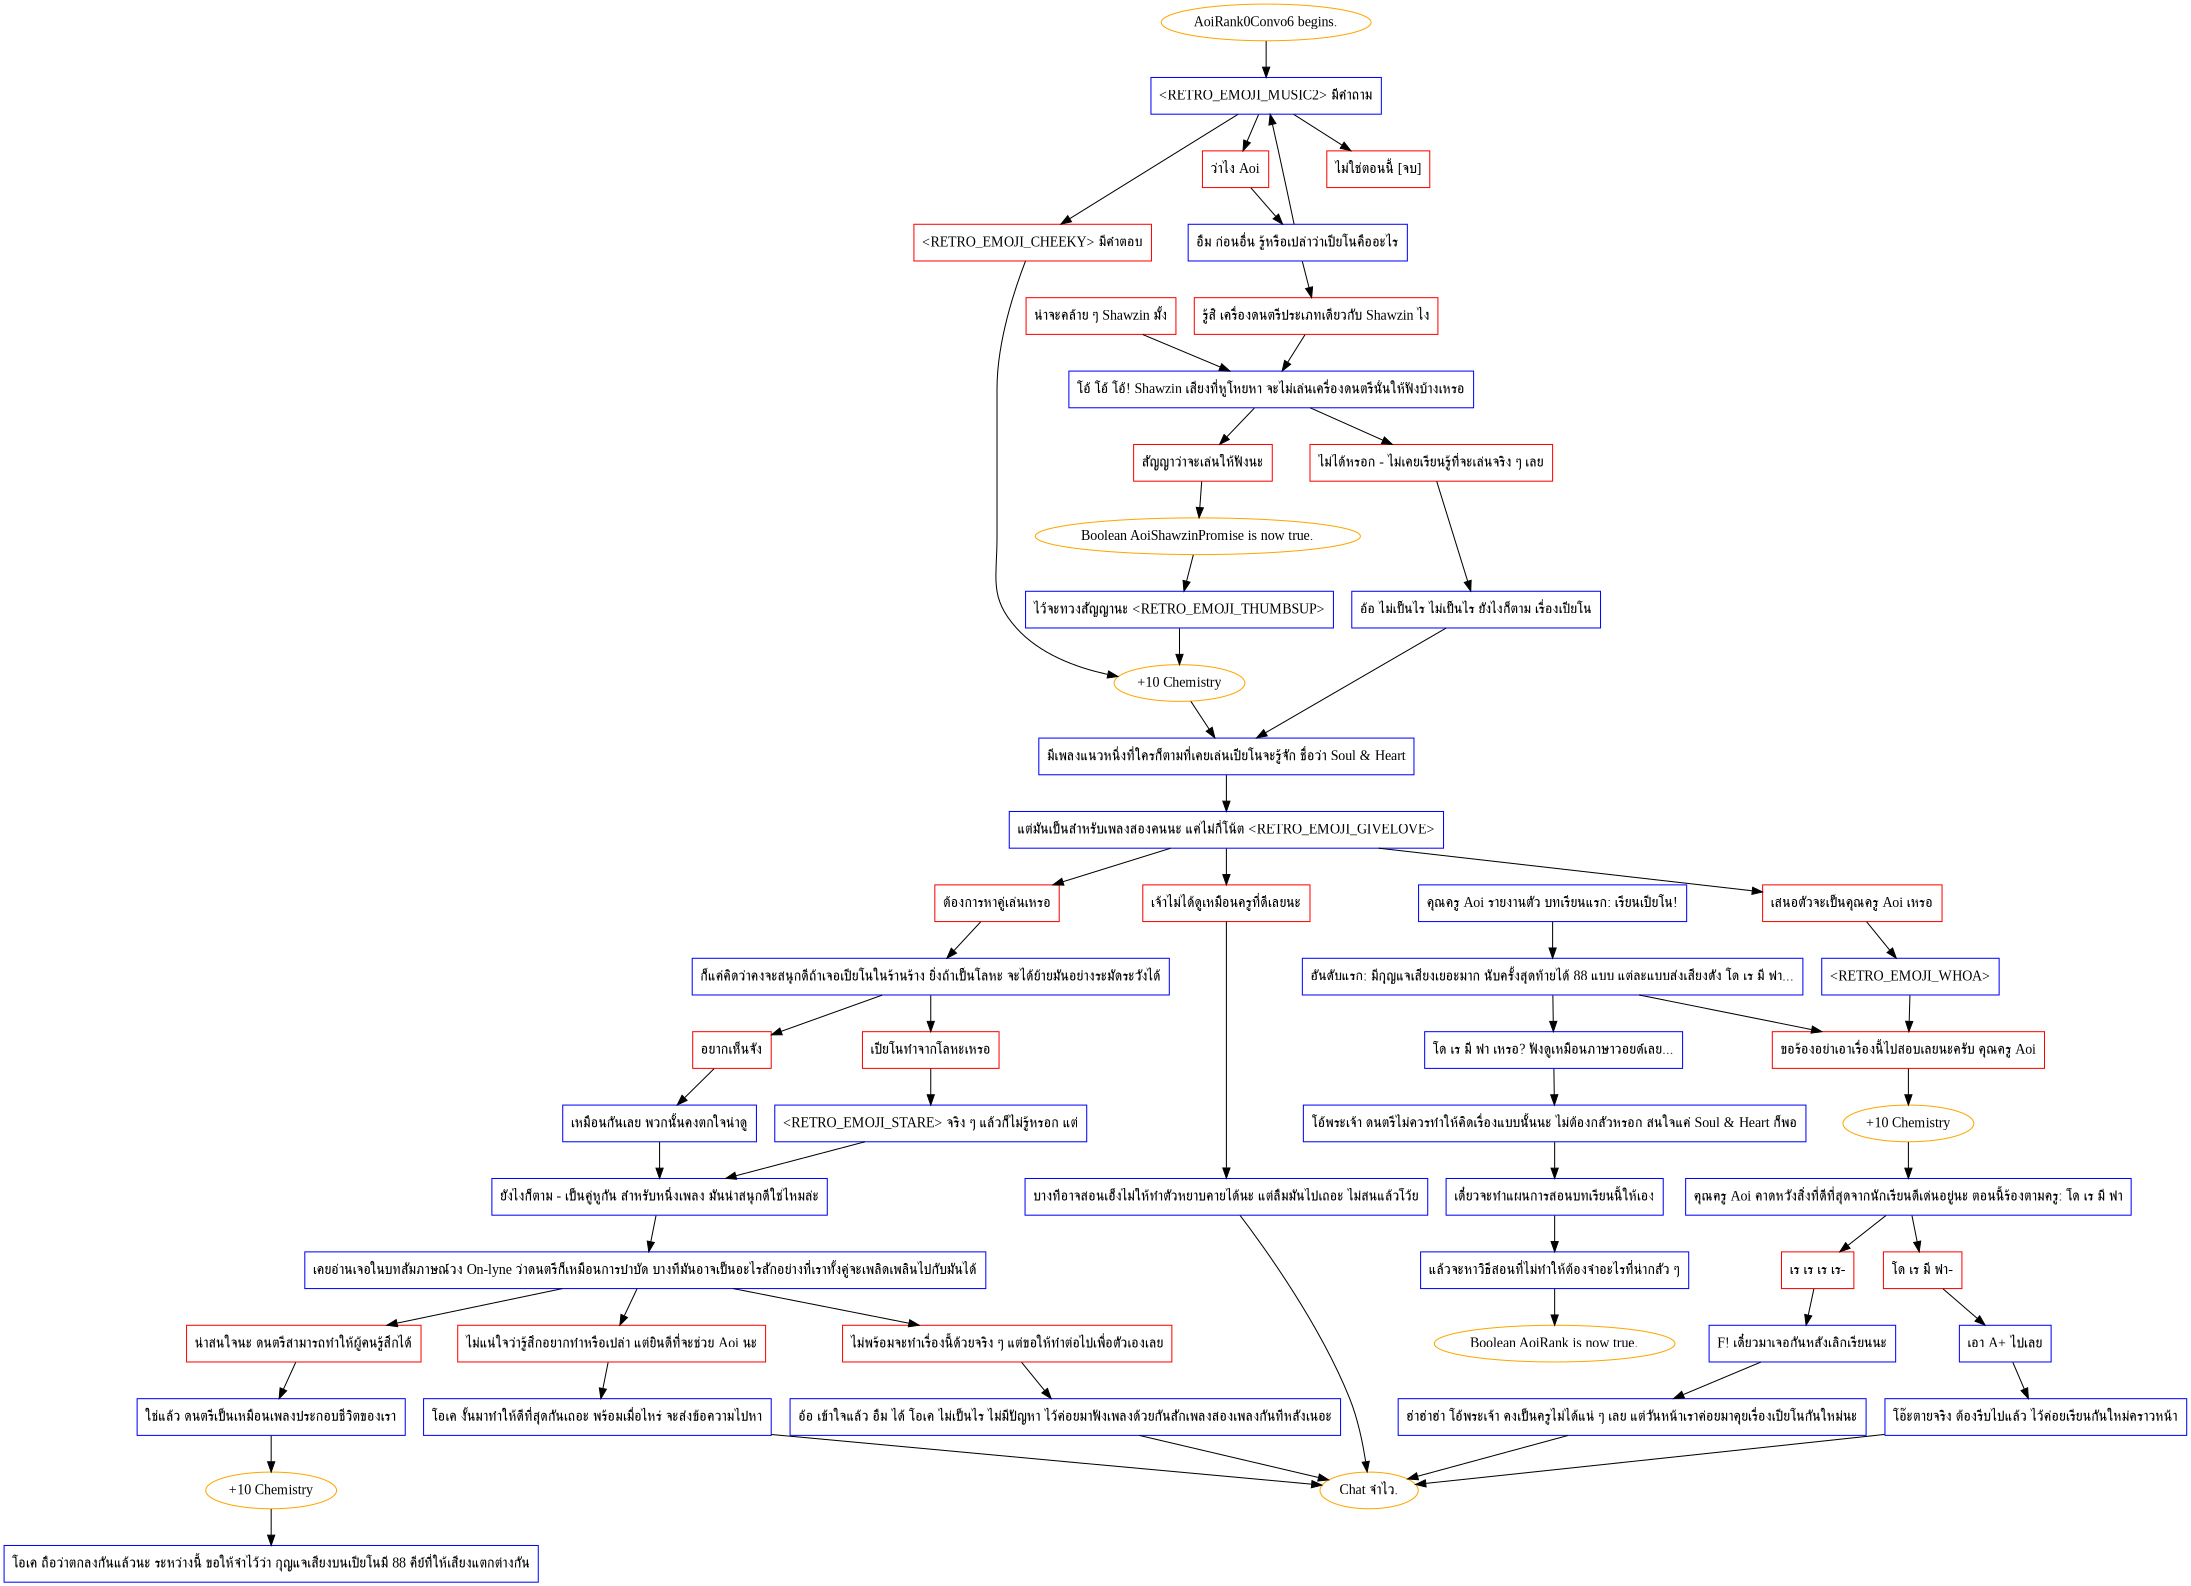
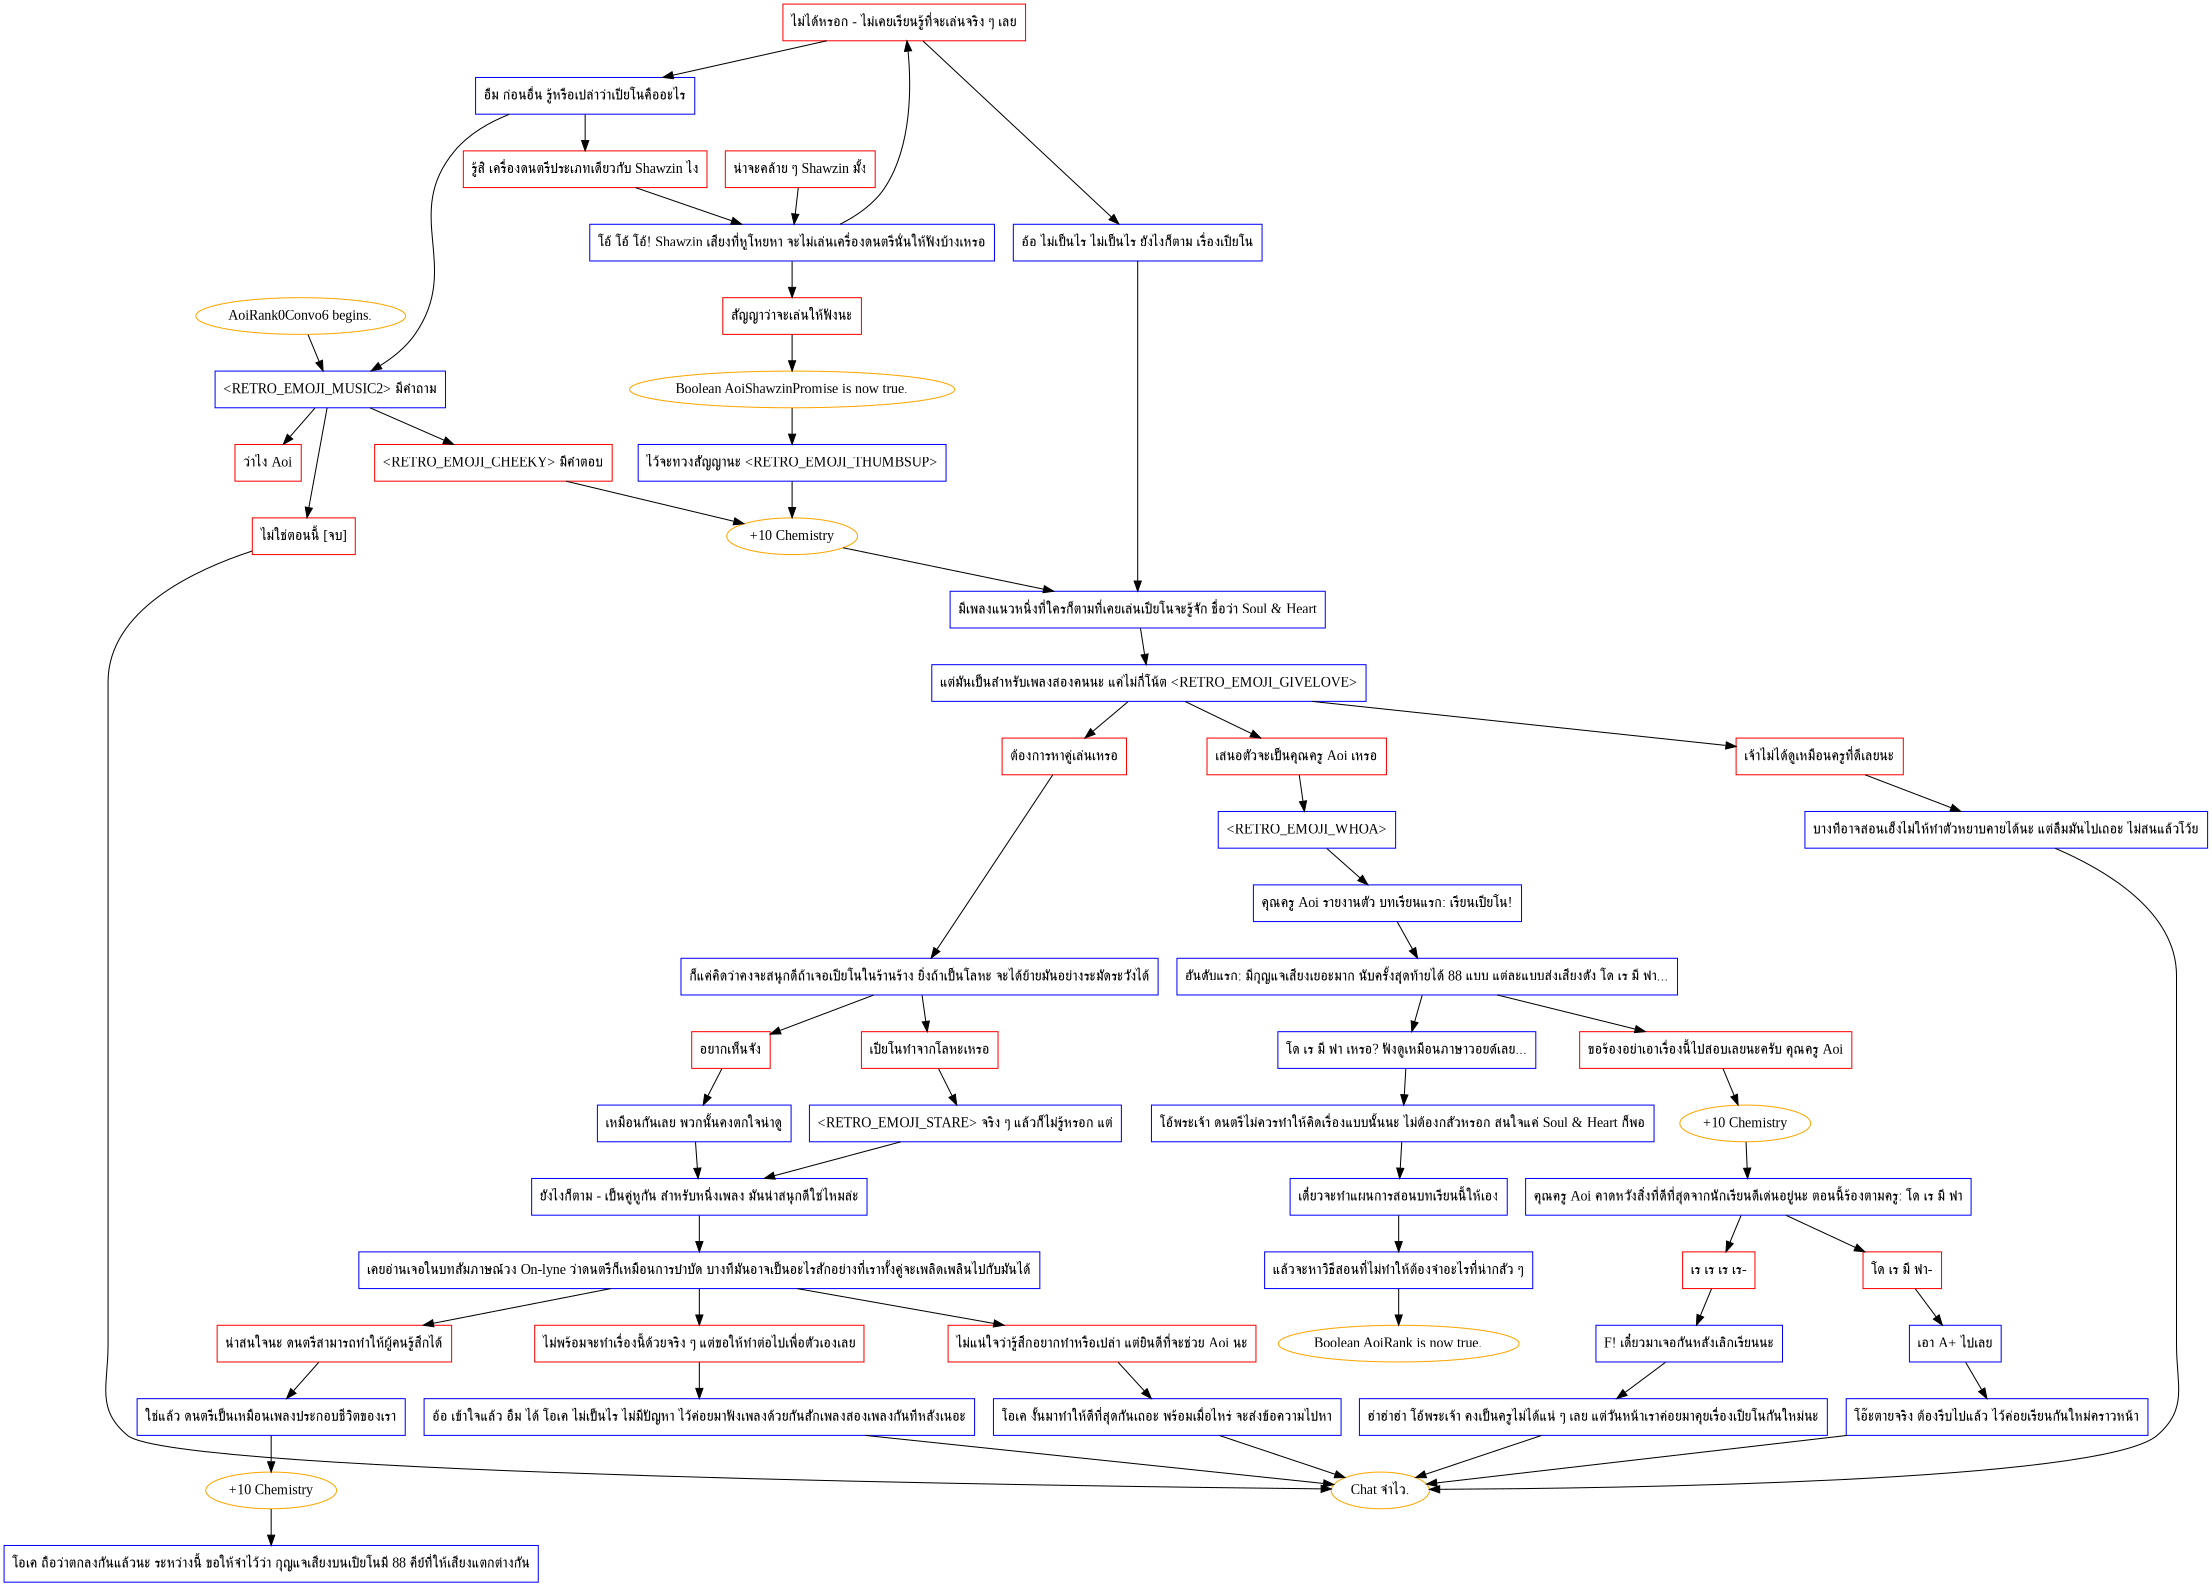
(1263, 202) -> (750, 58)
(1910, 1008) -> (1343, 863)
none -> (240, 1454)
